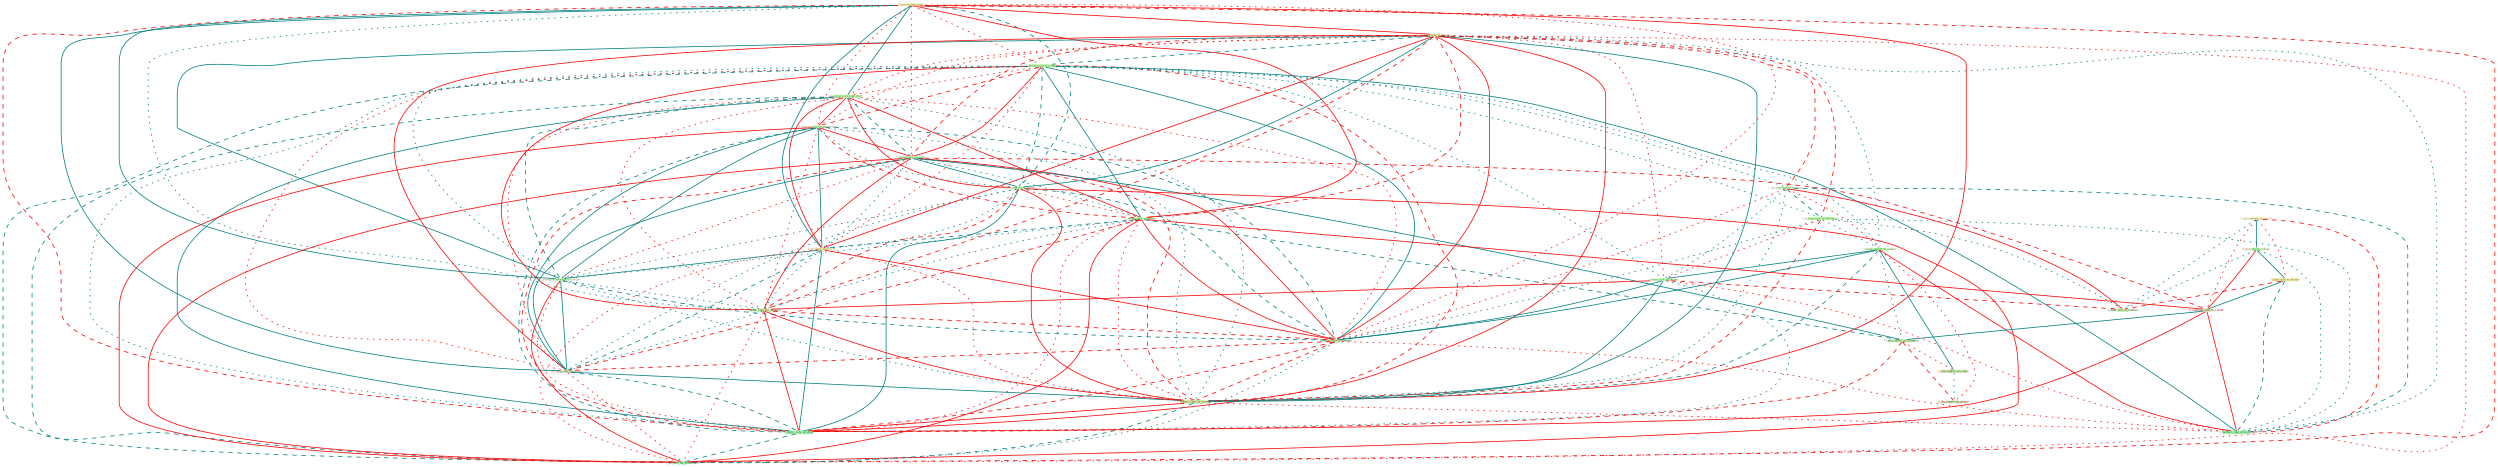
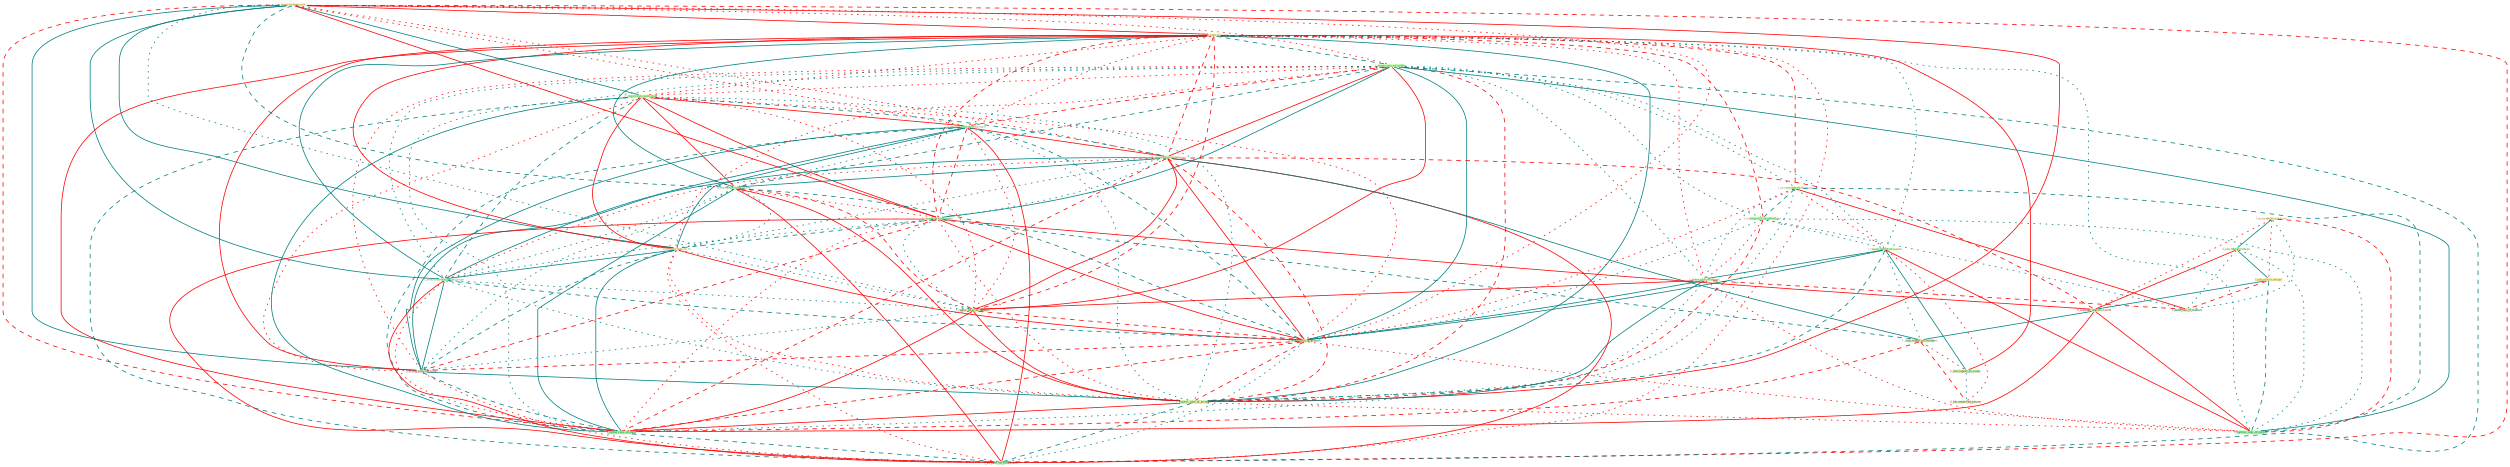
(1482, 198) -> (1921, 72)
(723, 386) -> none
